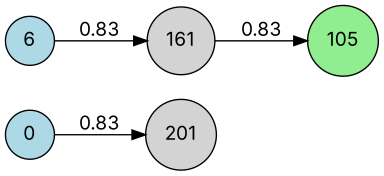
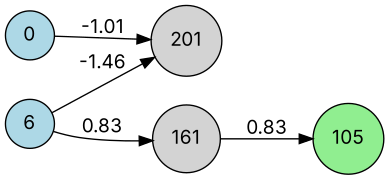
none -> (97, 88)
(100, 125) -> (103, 28)
